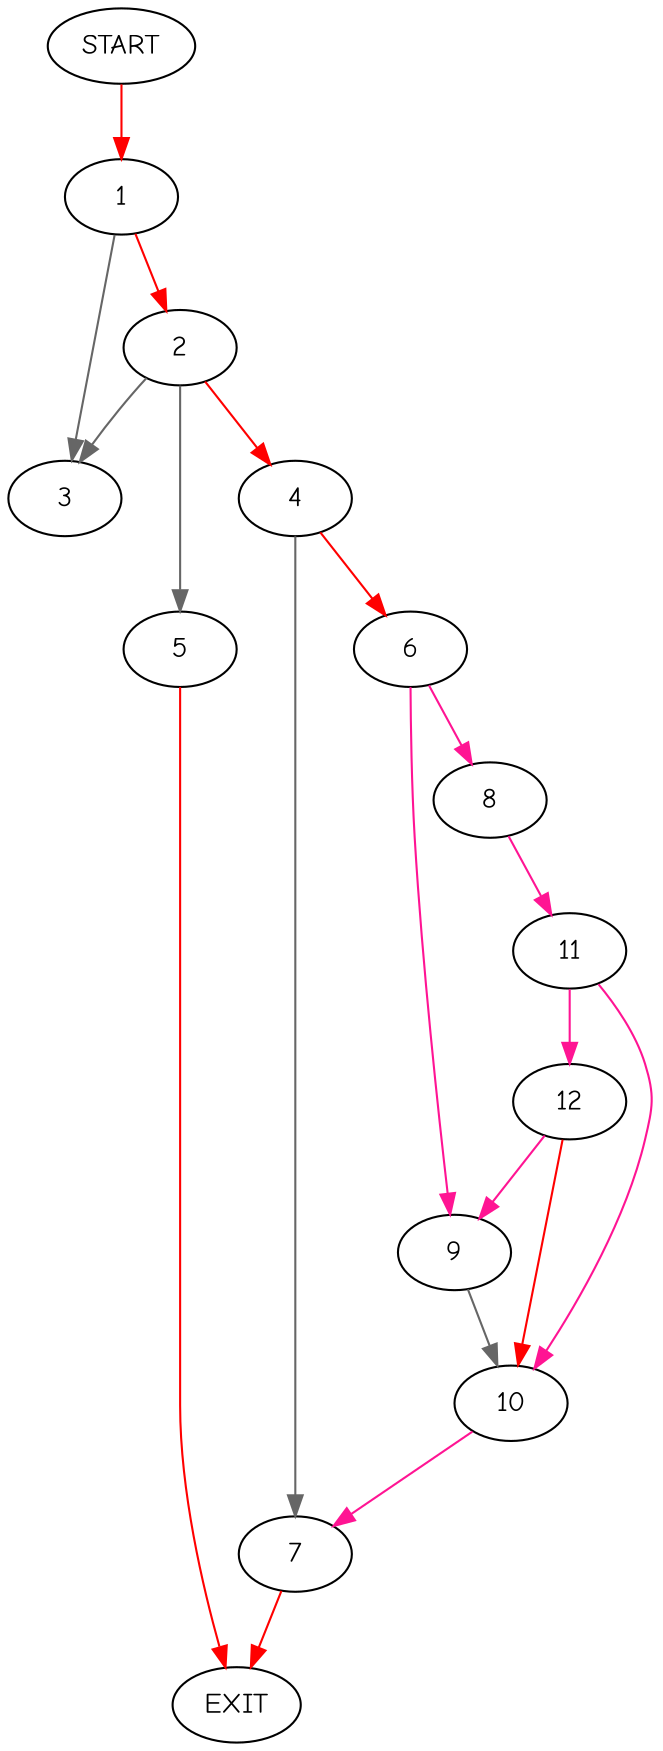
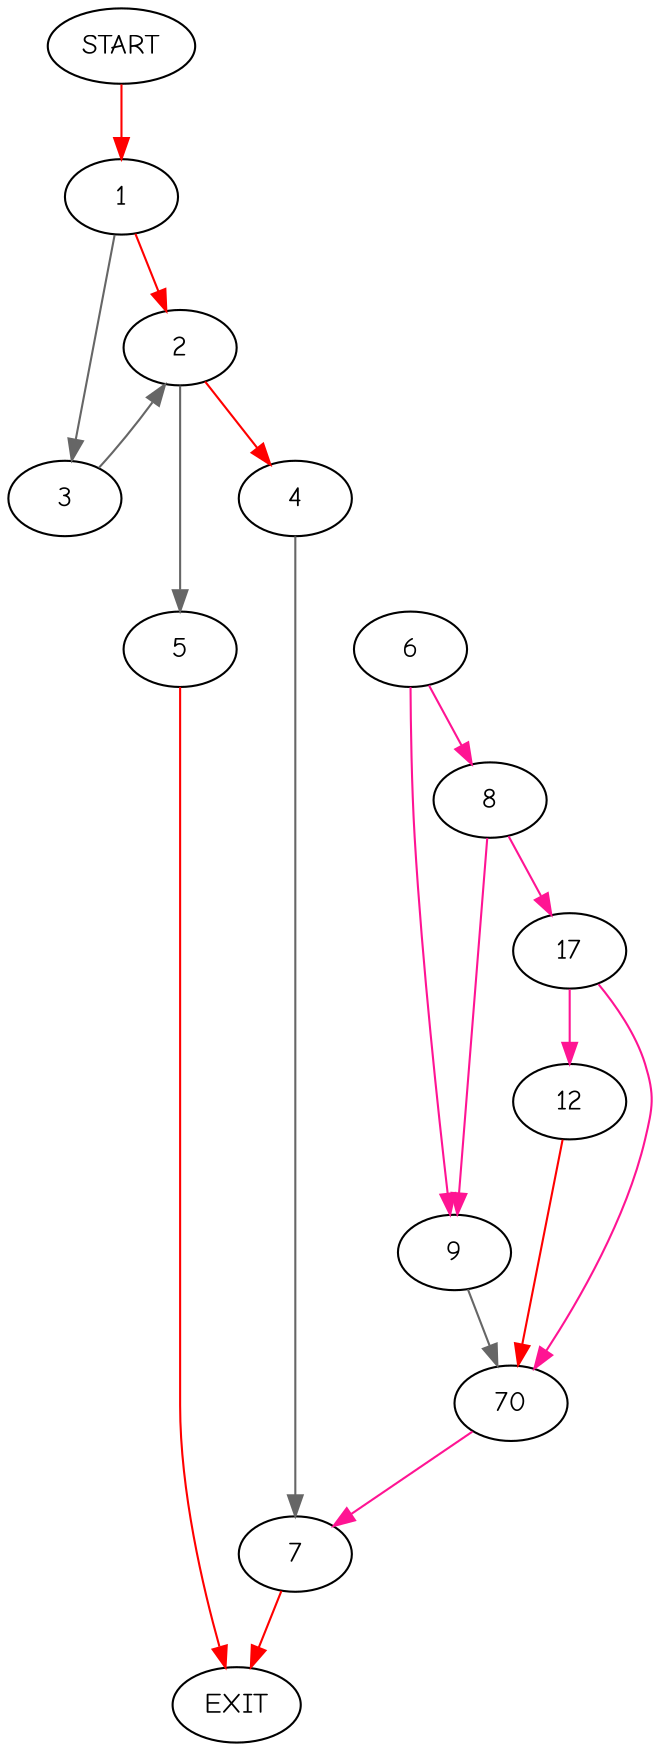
(118, 411) -> (127, 436)
(346, 566) -> none
(570, 951) -> (570, 951)
(519, 1169) -> (473, 1016)
(511, 1403) -> (511, 1403)
